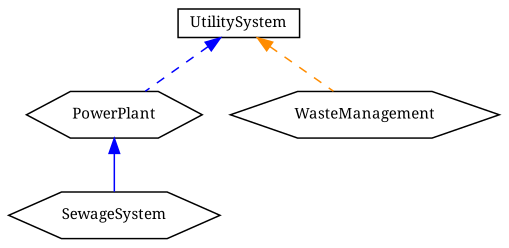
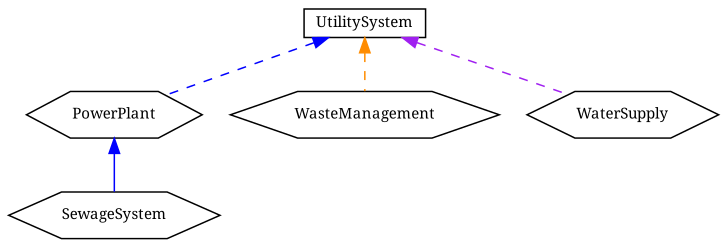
none -> (623, 115)
